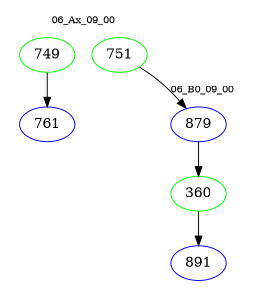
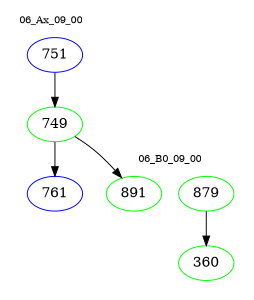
(120, 55) -> (55, 55)
(169, 90) -> (55, 85)
(199, 124) -> (206, 194)
(199, 224) -> (105, 160)
(199, 263) -> (134, 194)
